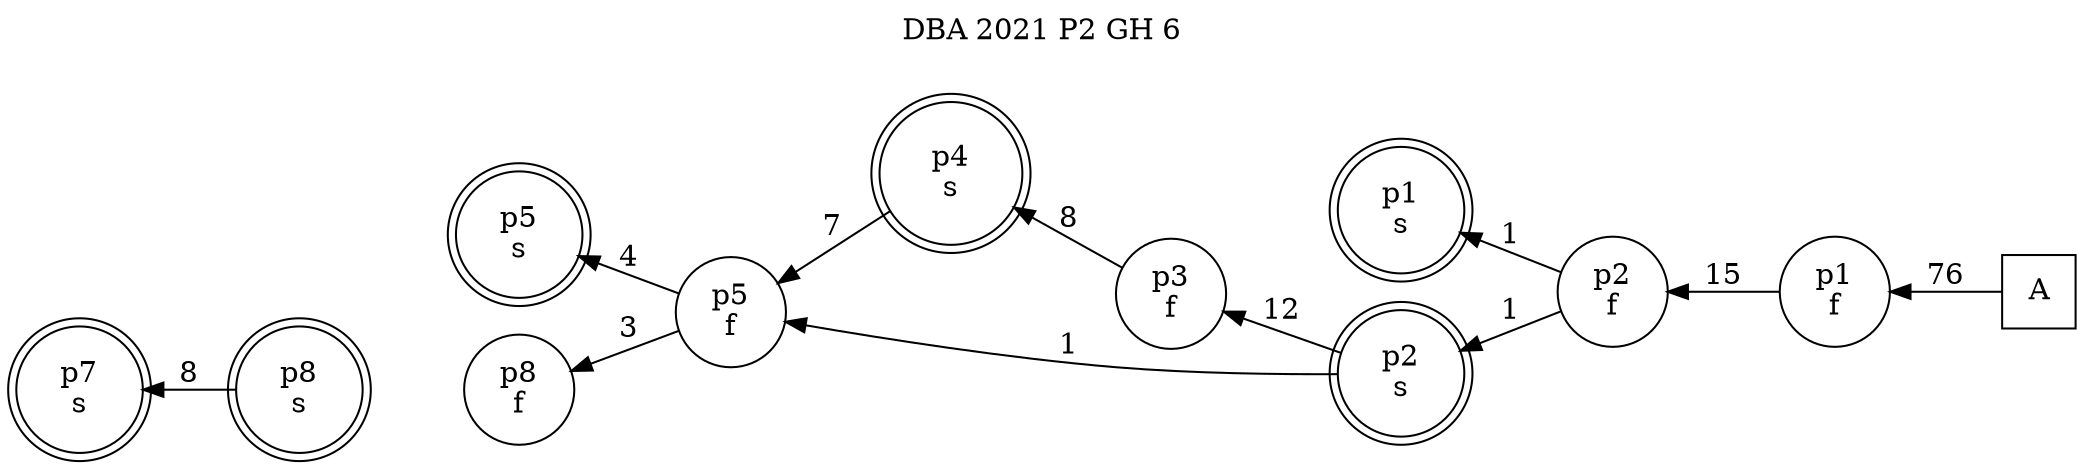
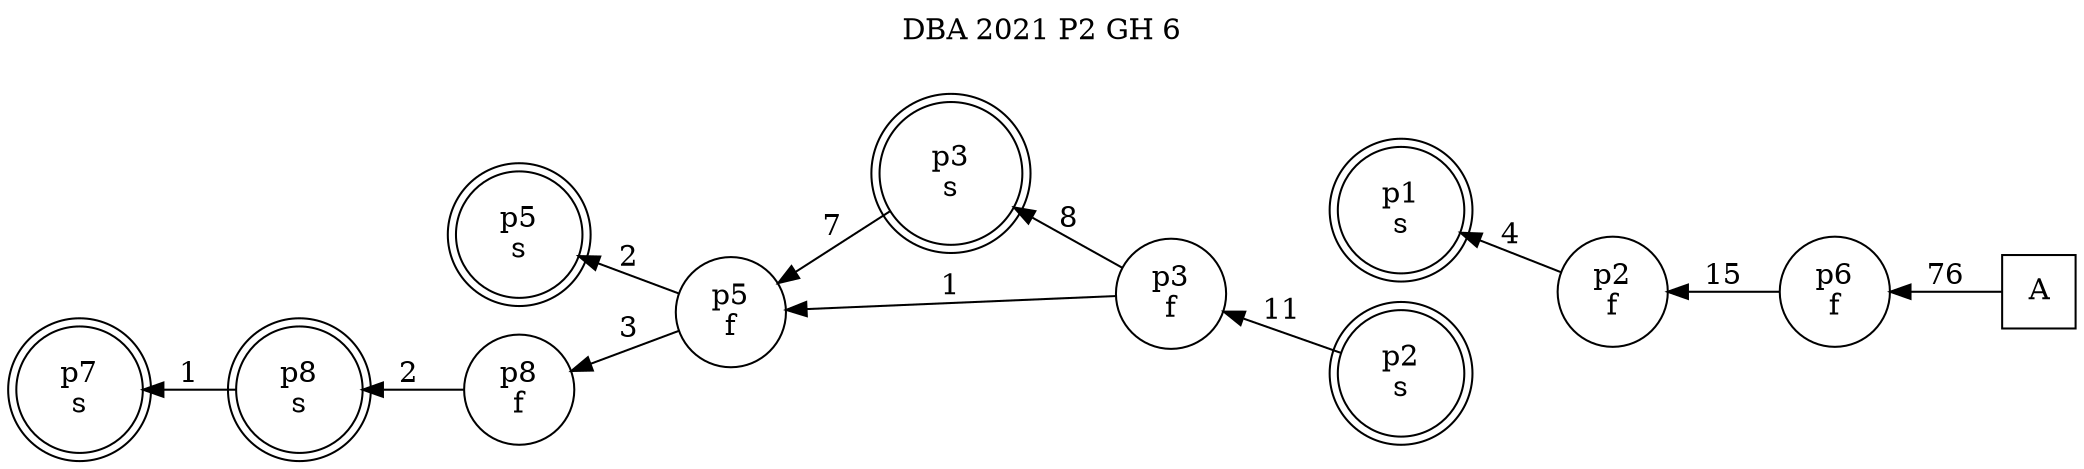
(951, 173) -> (951, 173)
(1511, 236) -> (1511, 236)
(629, 258) -> (629, 258)
(1835, 292) -> (1835, 292)
(1282, 311) -> (1282, 311)
(1520, 327) -> none
(1071, 363) -> (961, 303)
(189, 374) -> (189, 374)
none -> (424, 390)
